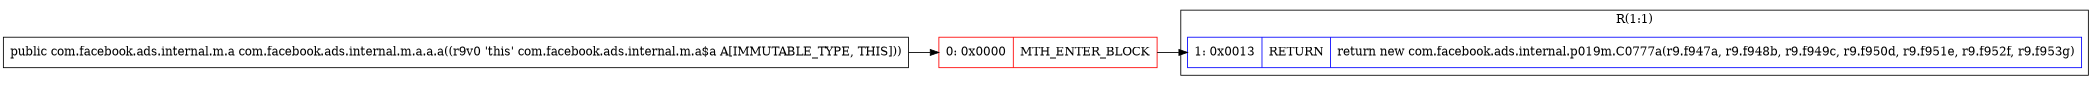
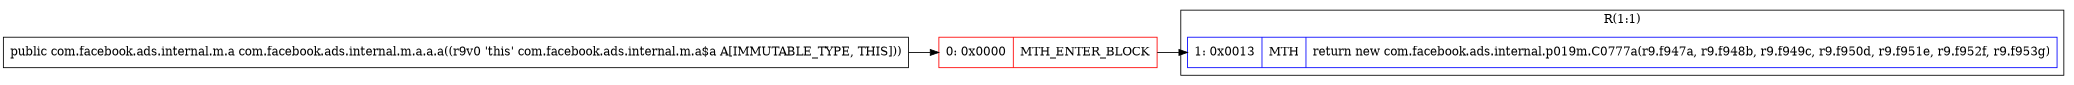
(1296, 52) -> (1284, 52)
